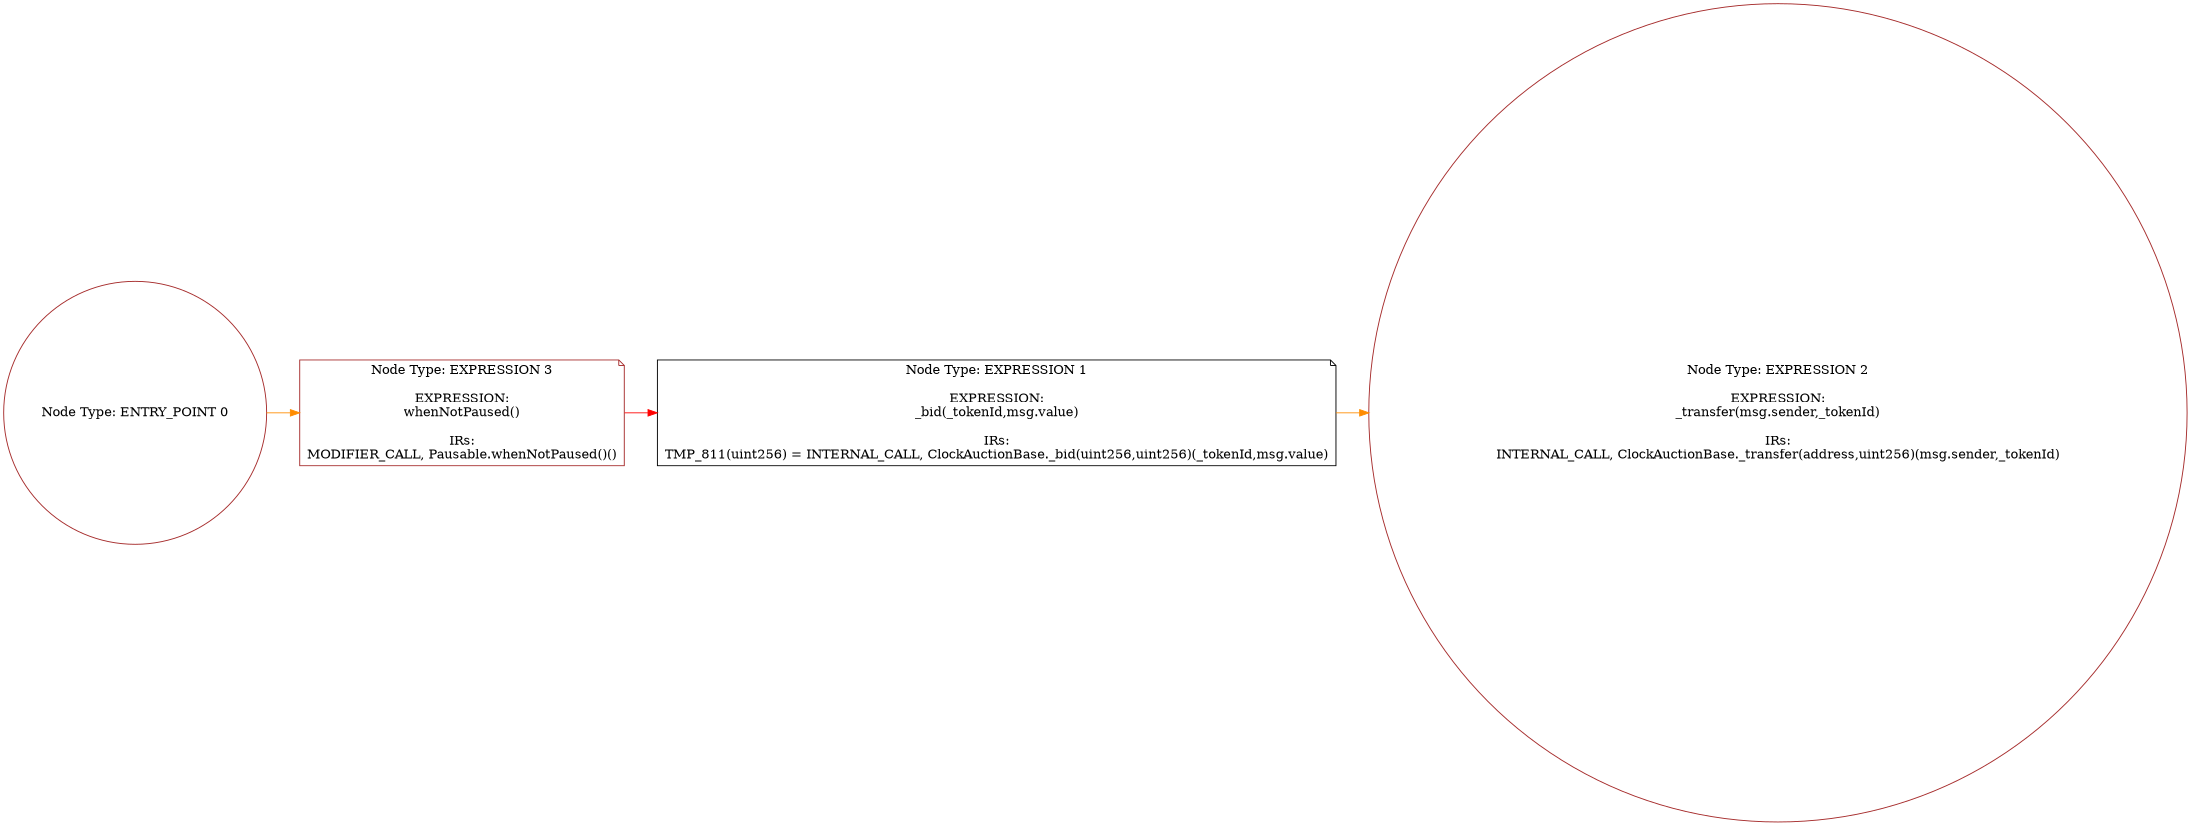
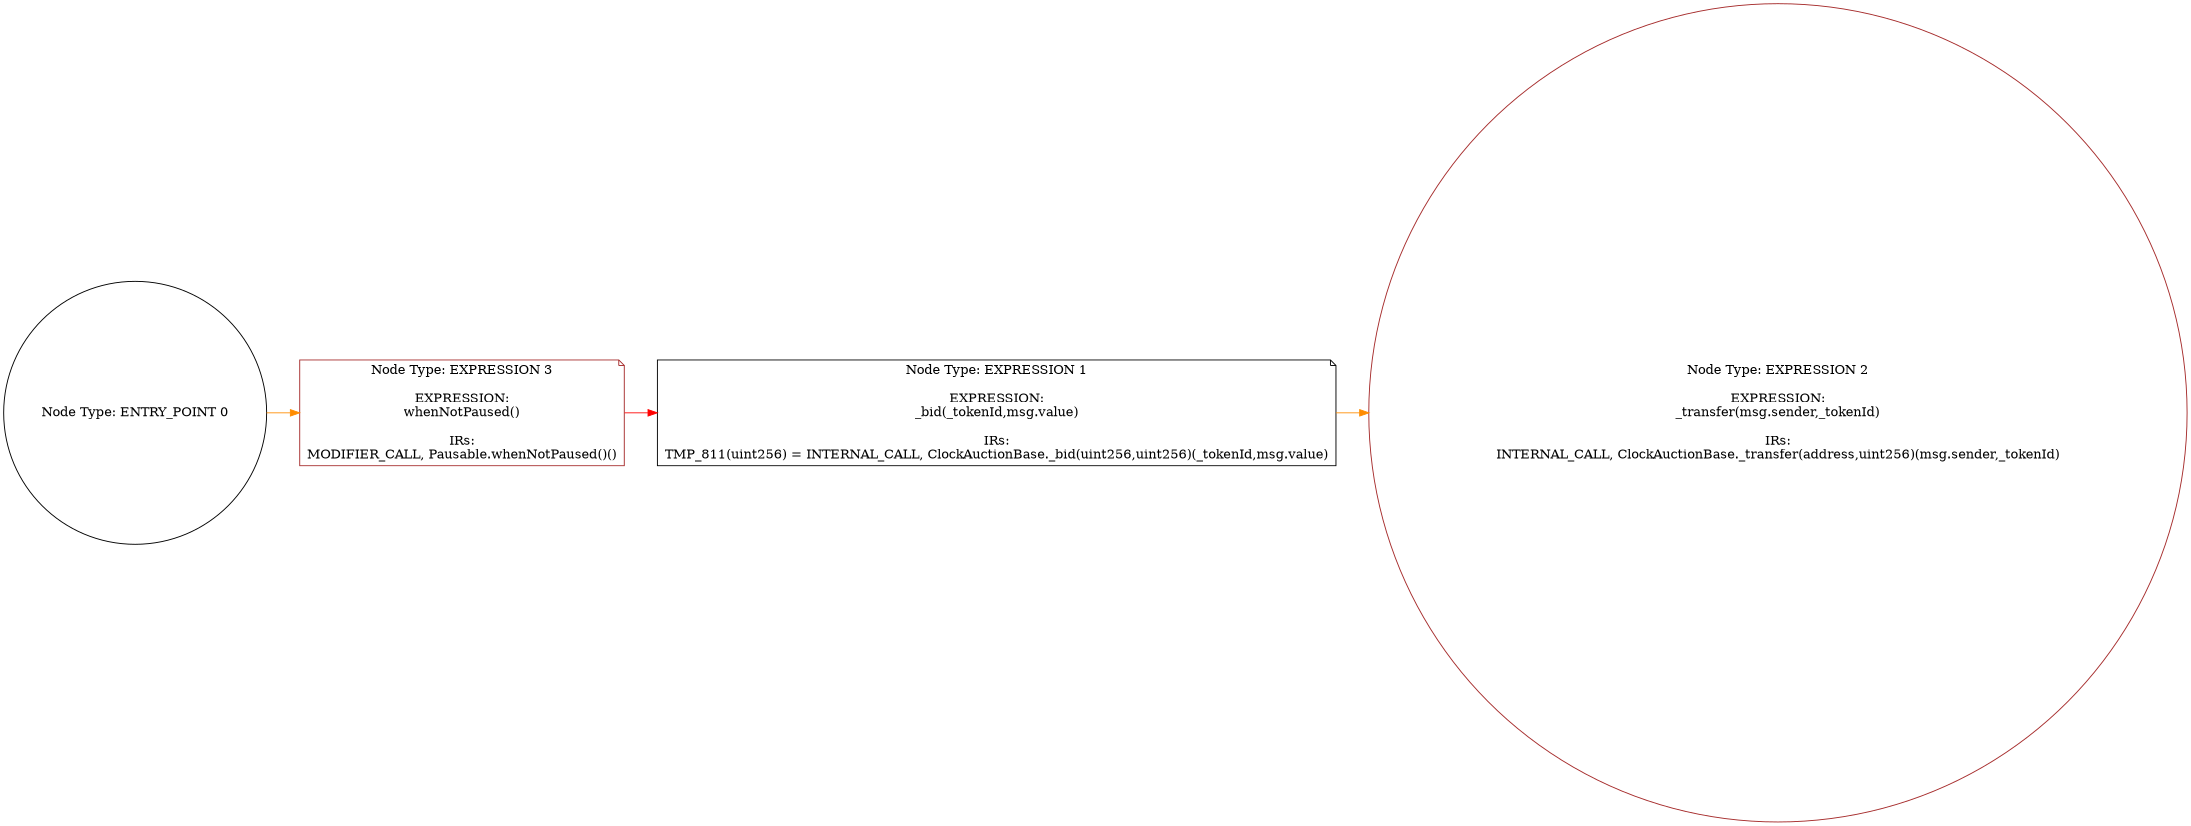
(135, 413) -> (135, 413)
